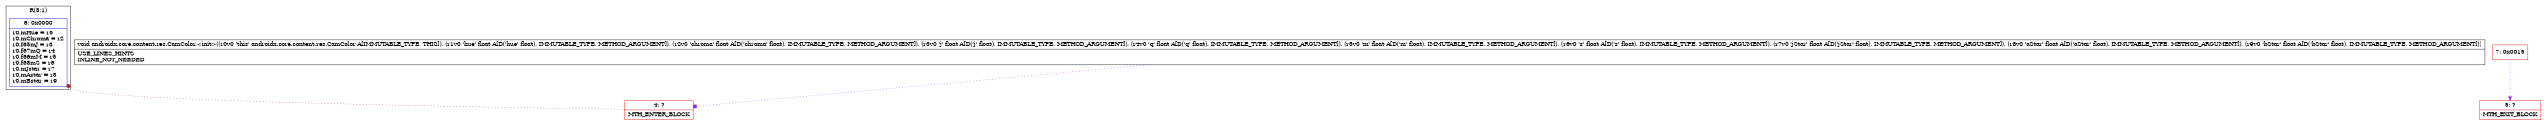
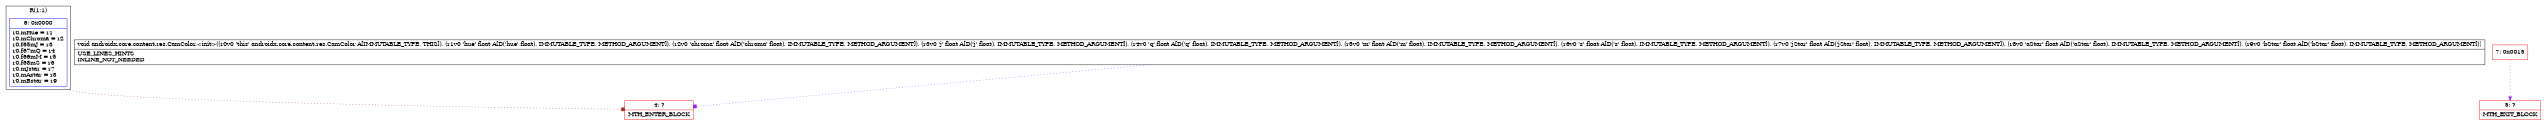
(38, 11) -> (38, 11)
(33, 33) -> (33, 33)
(347, 104) -> (340, 104)
